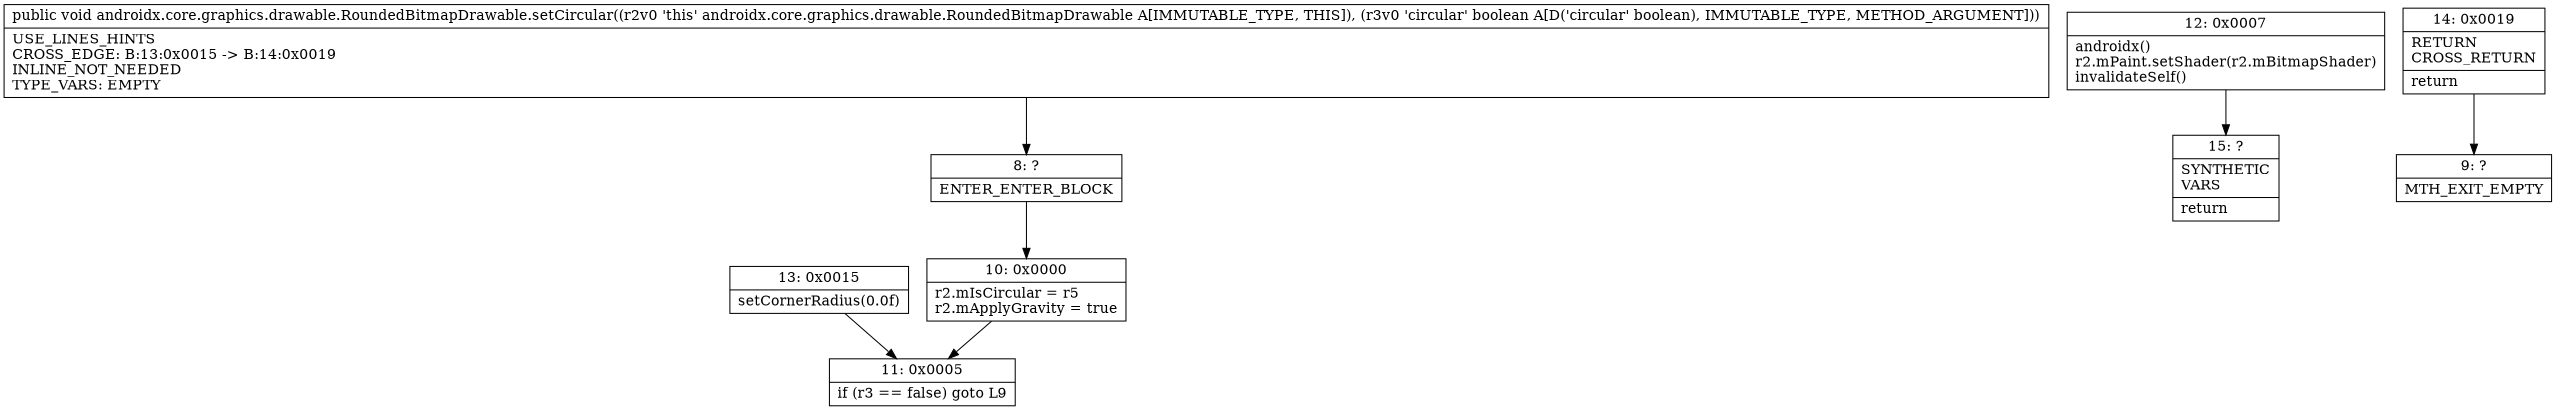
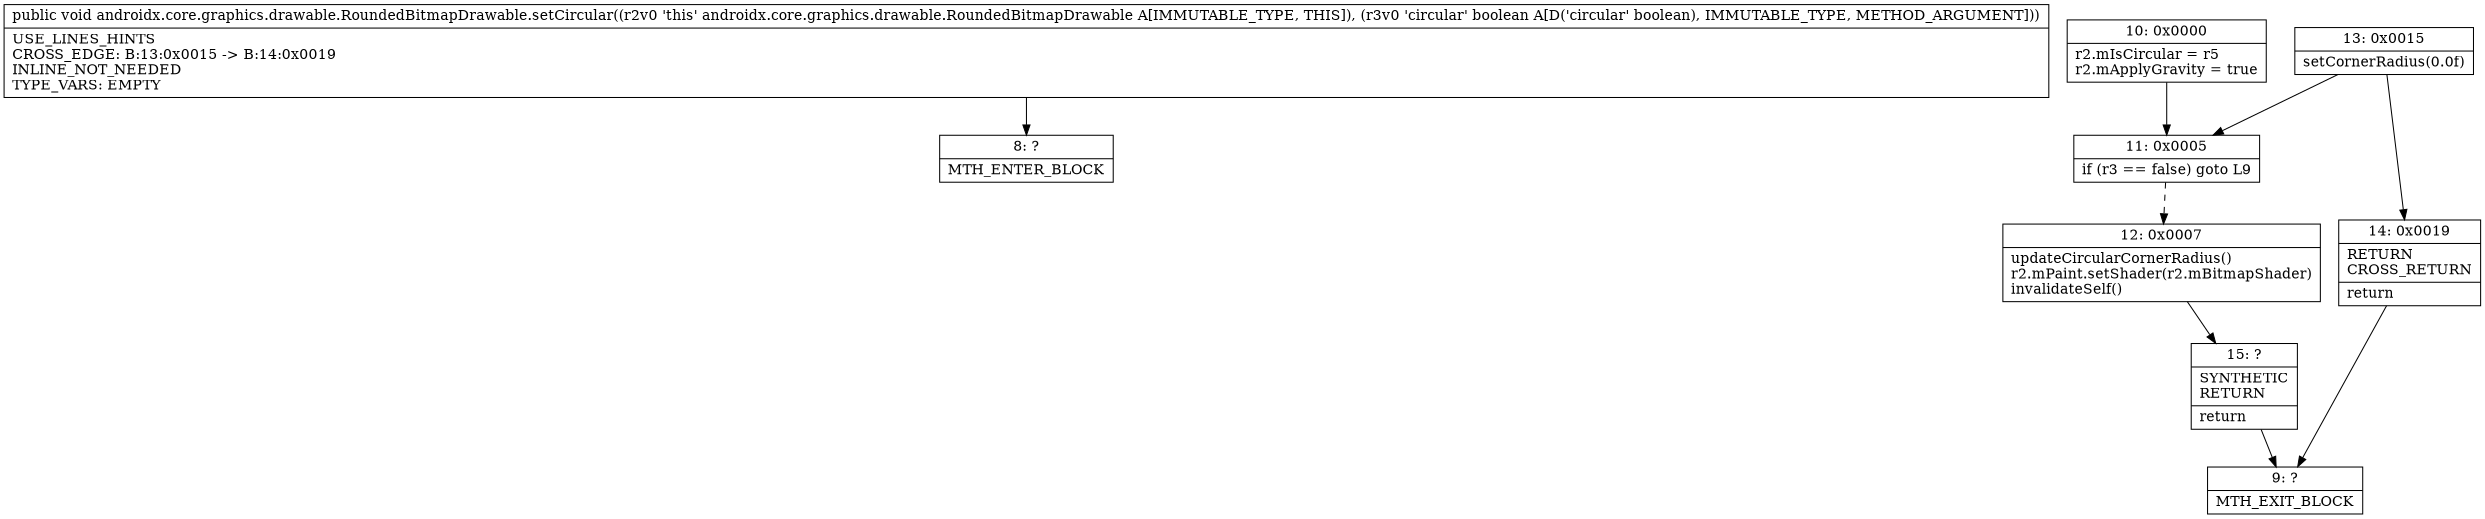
(2113, 47) -> (2122, 259)
none -> (2395, 142)
(2201, 185) -> (2233, 394)
(1026, 189) -> (1026, 170)
(2474, 189) -> (2285, 502)
none -> (2165, 198)
(1026, 225) -> none
none -> (2267, 443)
